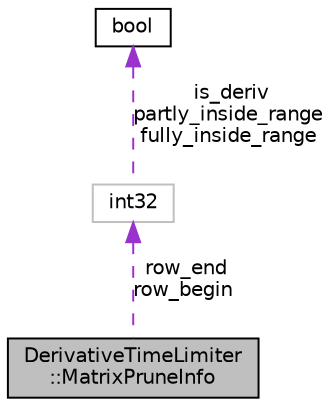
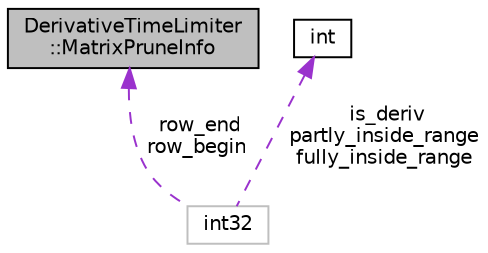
(133, 28) -> (323, 38)
(133, 290) -> (141, 157)
